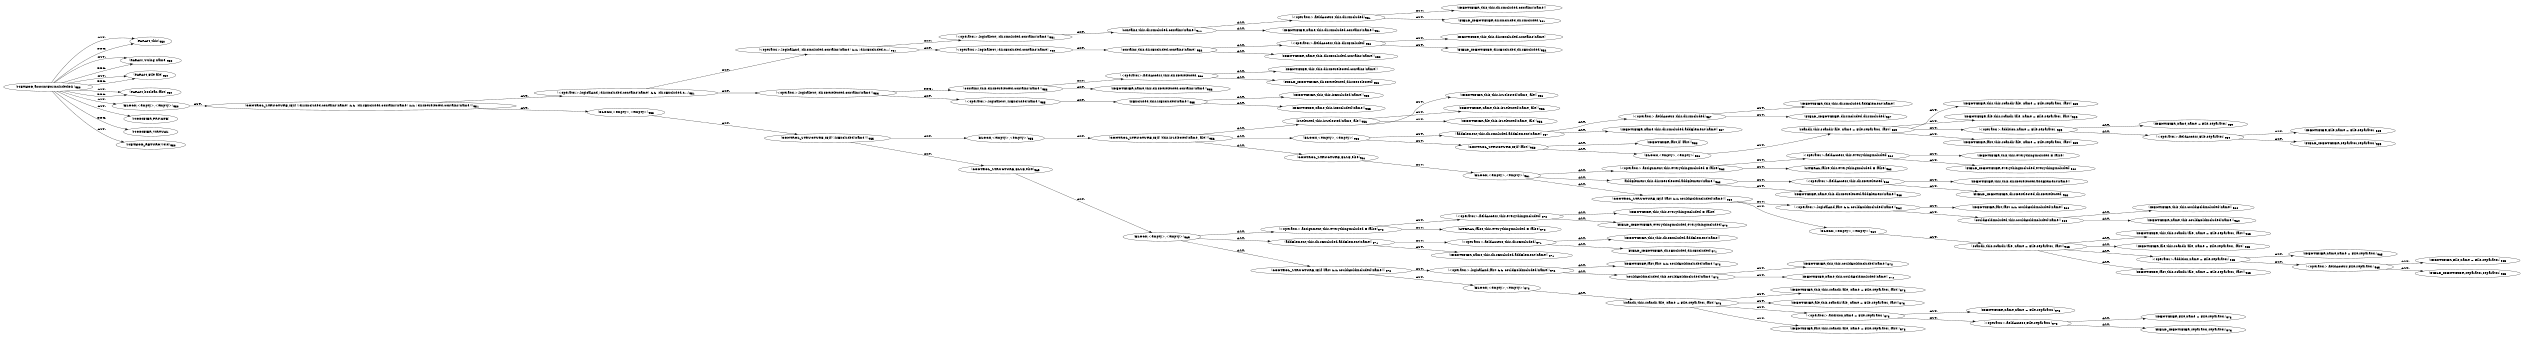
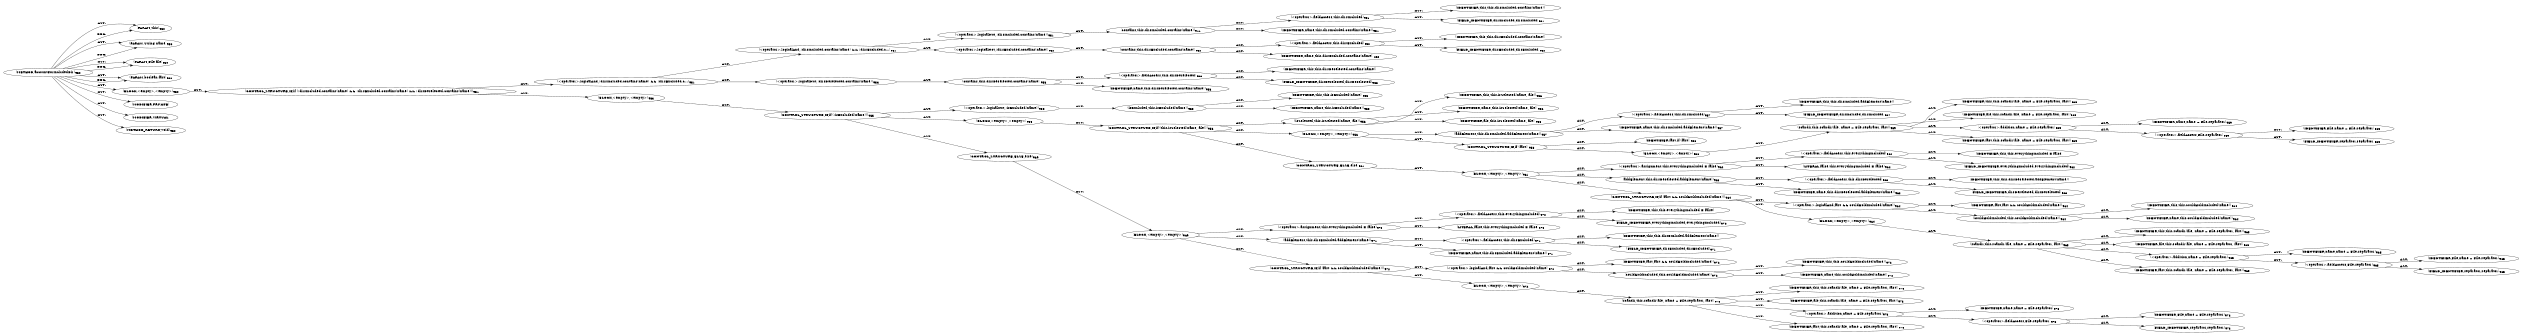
(929, 89) -> (928, 80)
(919, 98) -> (917, 112)
(102, 118) -> (102, 103)
